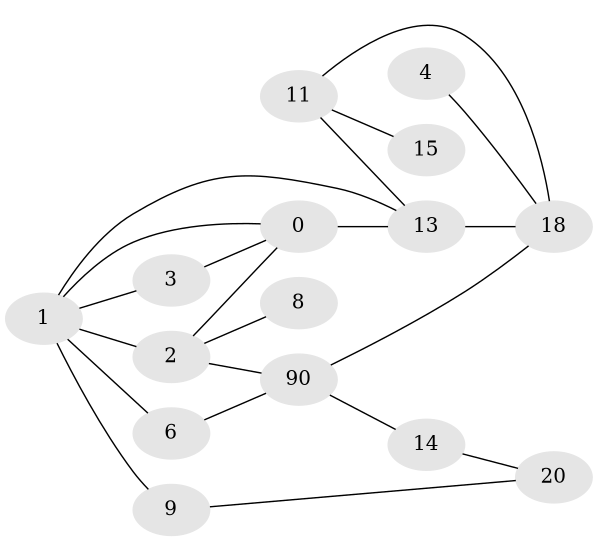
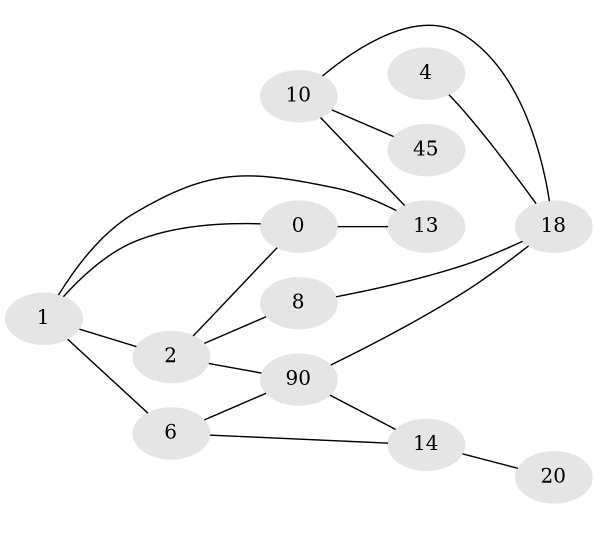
(299, 96) -> (299, 96)
(426, 150) -> (426, 150)
(490, 227) -> (431, 275)
(171, 280) -> none
none -> (299, 439)
(171, 510) -> none
